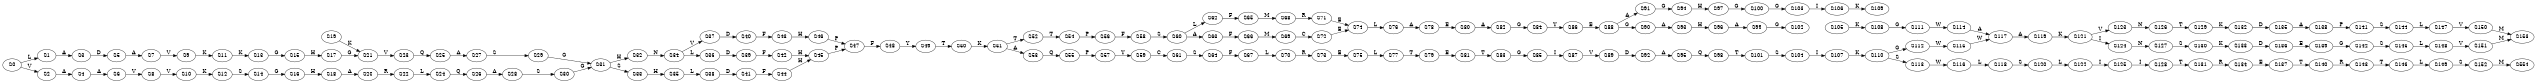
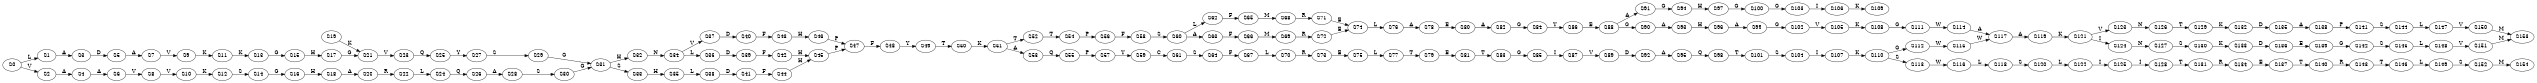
none -> (1815, 28)
(1304, 34) -> (1304, 34)
(458, 53) -> (458, 53)
(2522, 65) -> (2522, 65)
